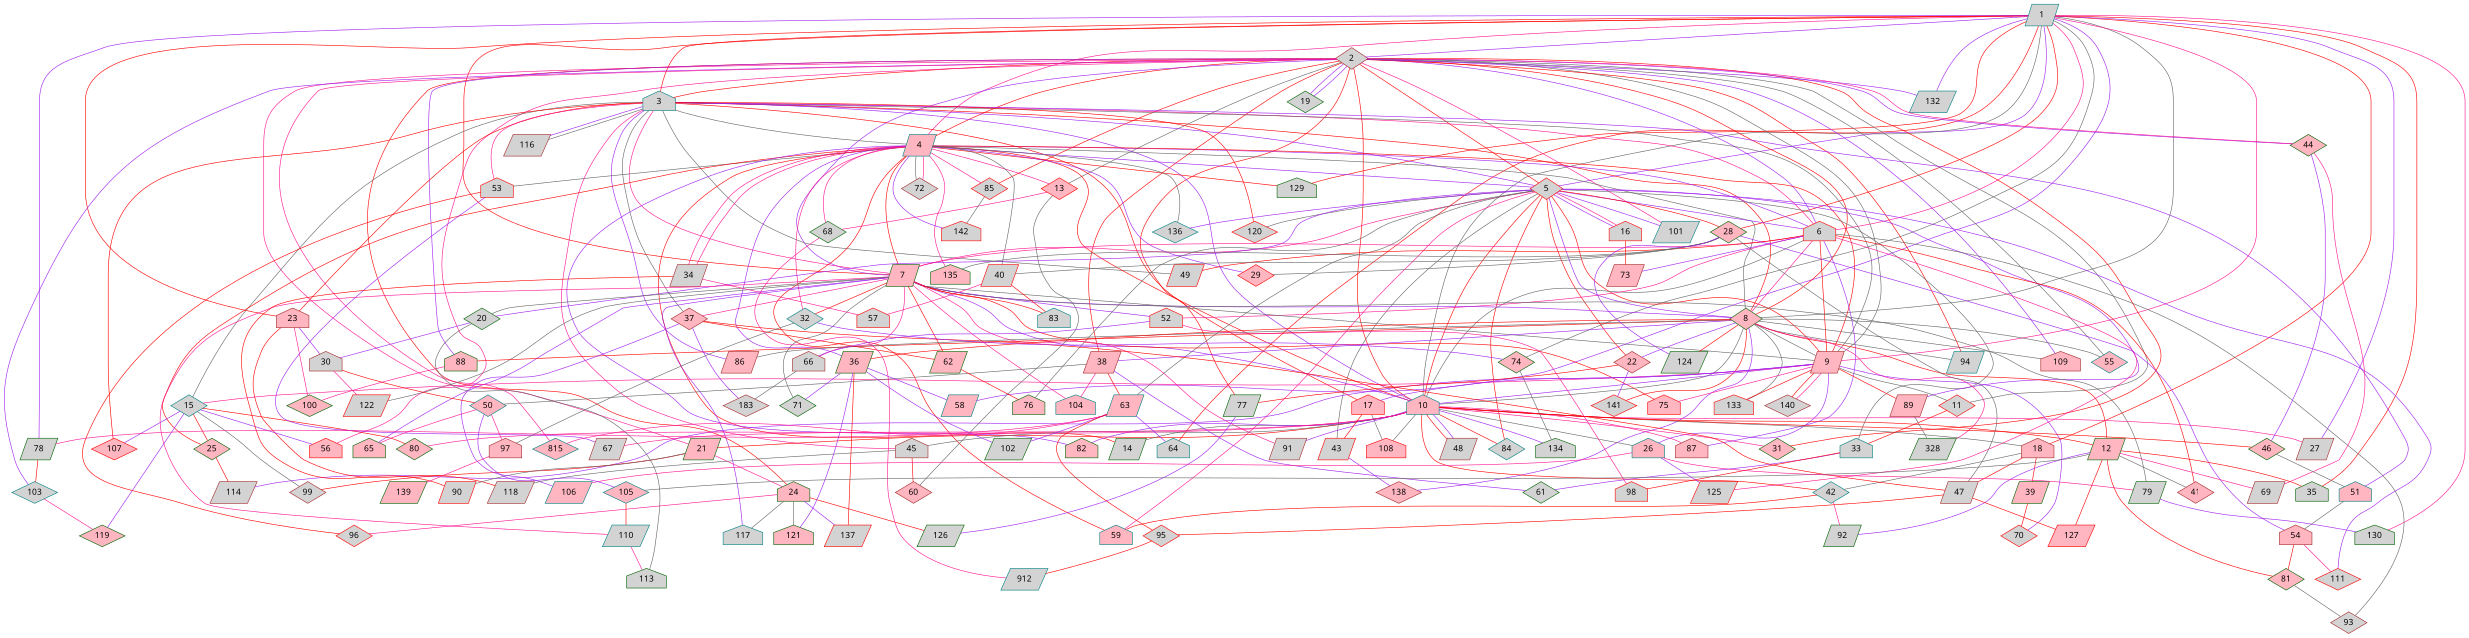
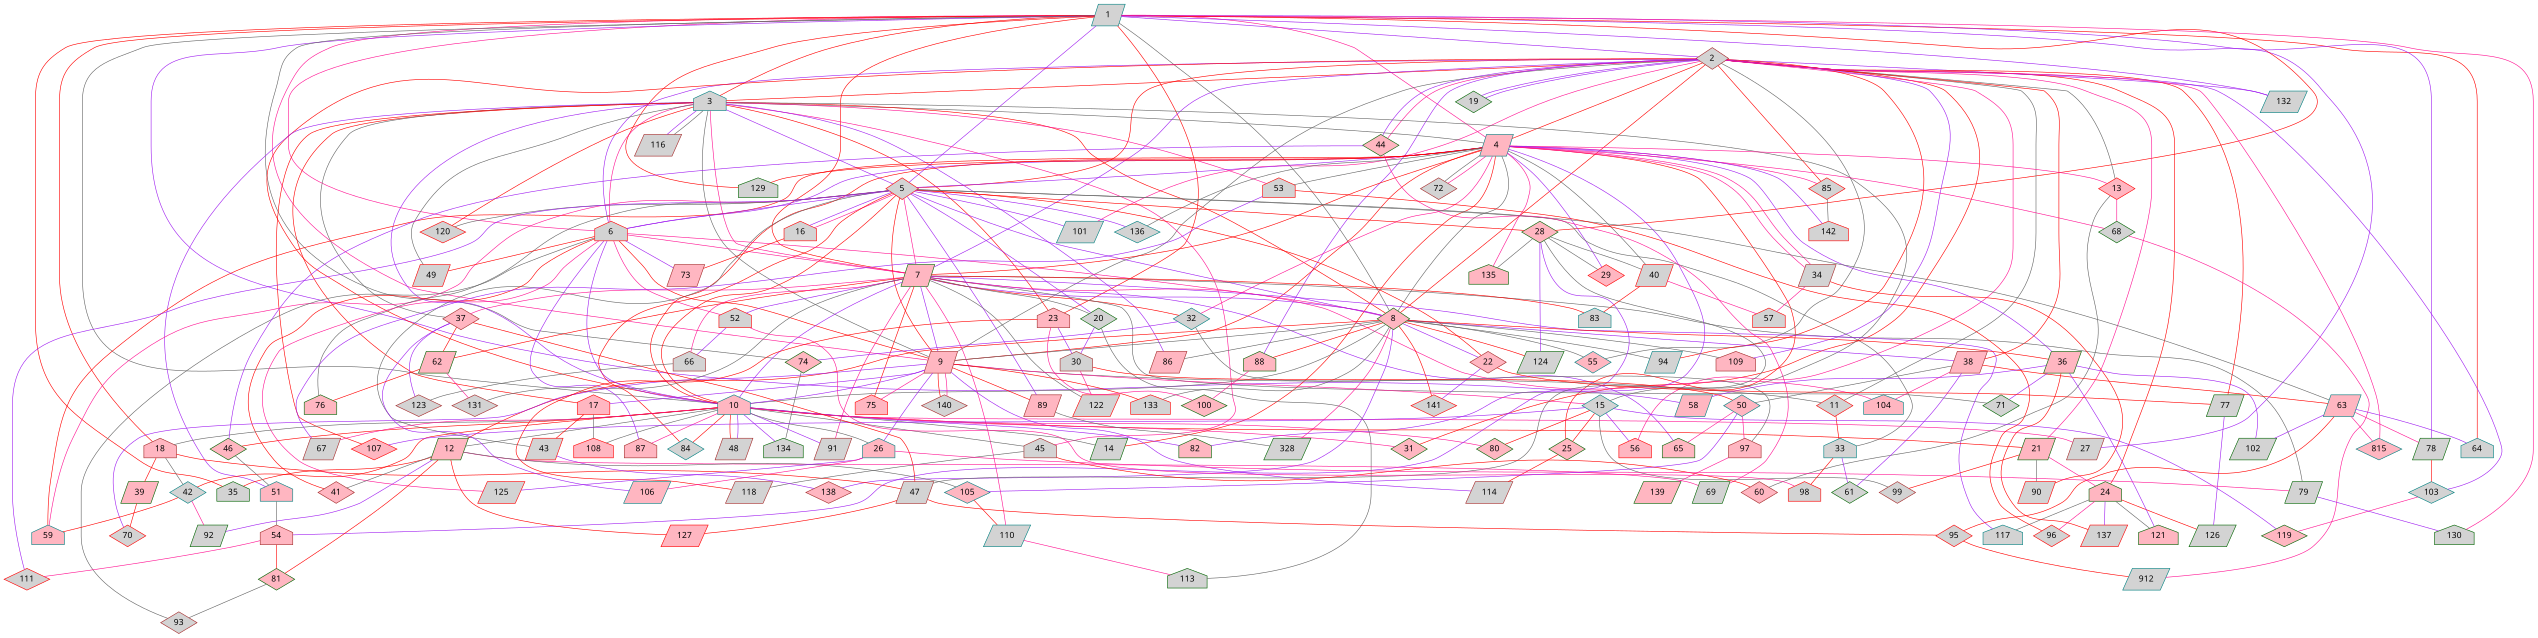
(1563, 288) -> (590, 348)
(1341, 321) -> (929, 319)
none -> (475, 406)
(746, 406) -> (419, 406)
(1832, 422) -> (623, 423)
(2266, 492) -> (1711, 492)
